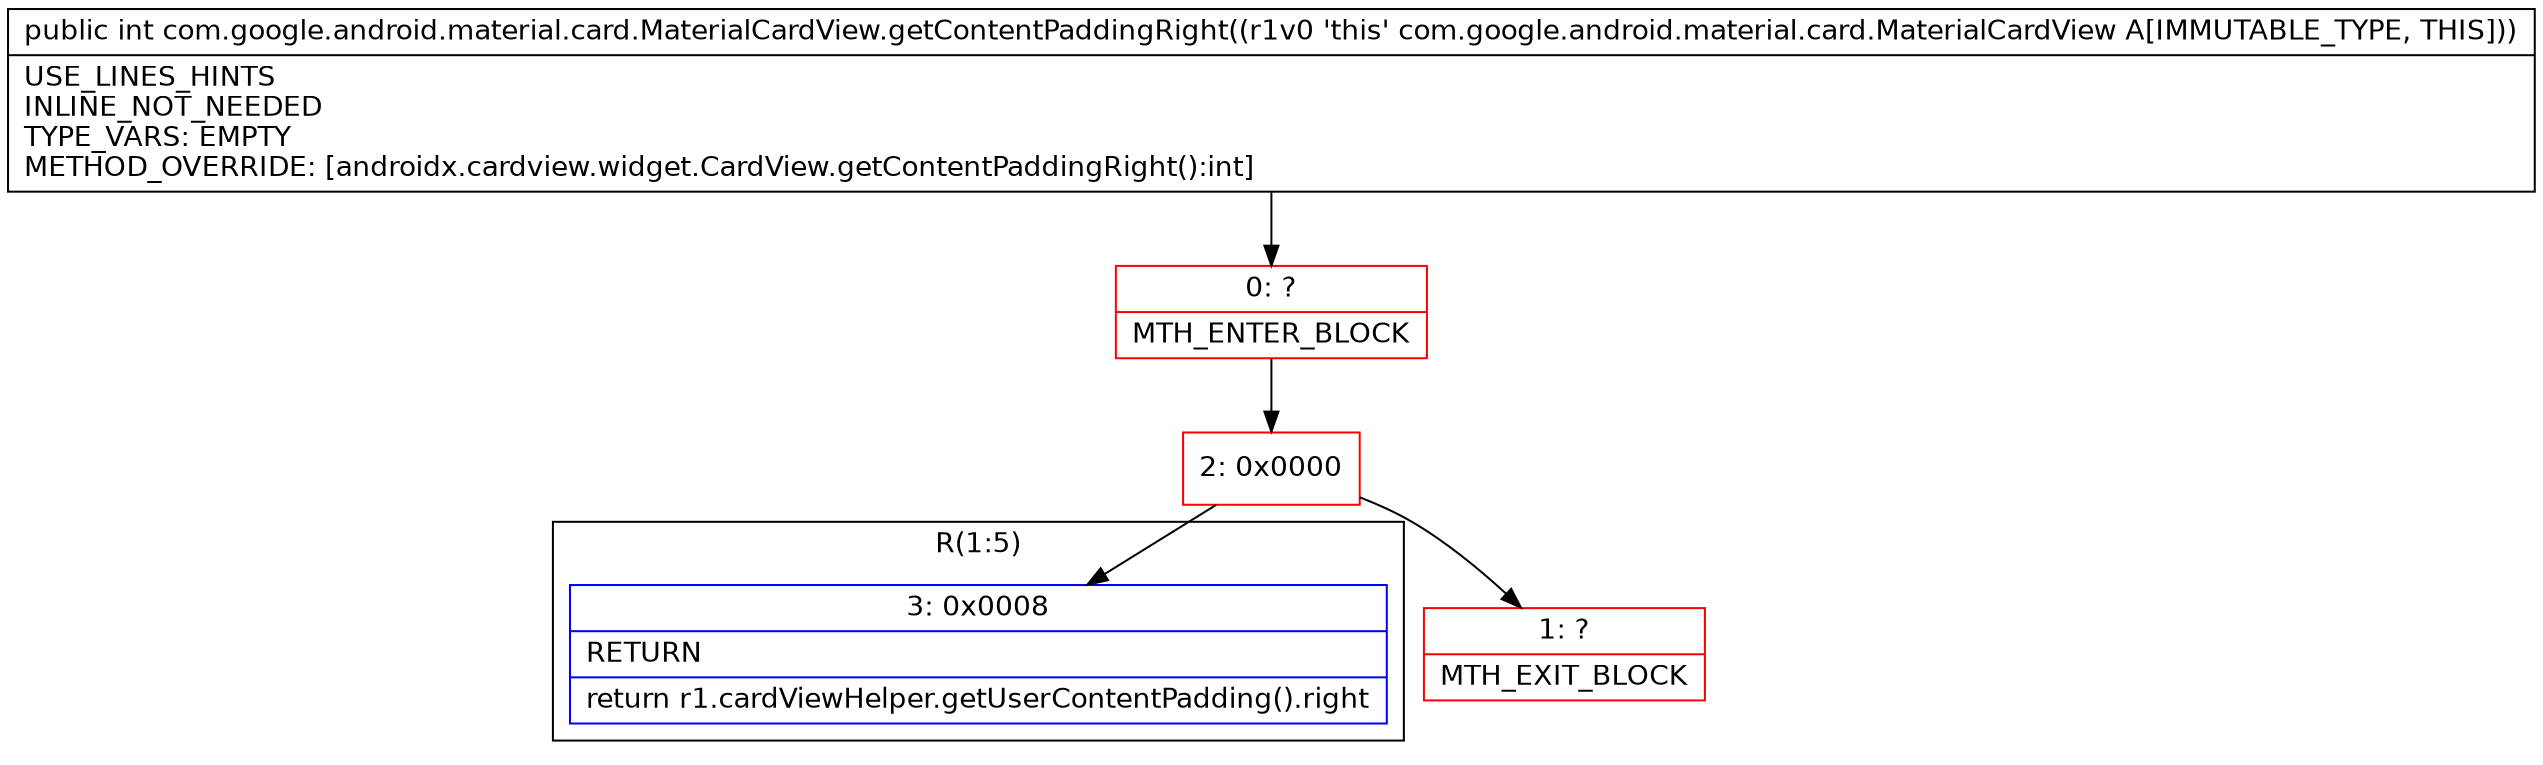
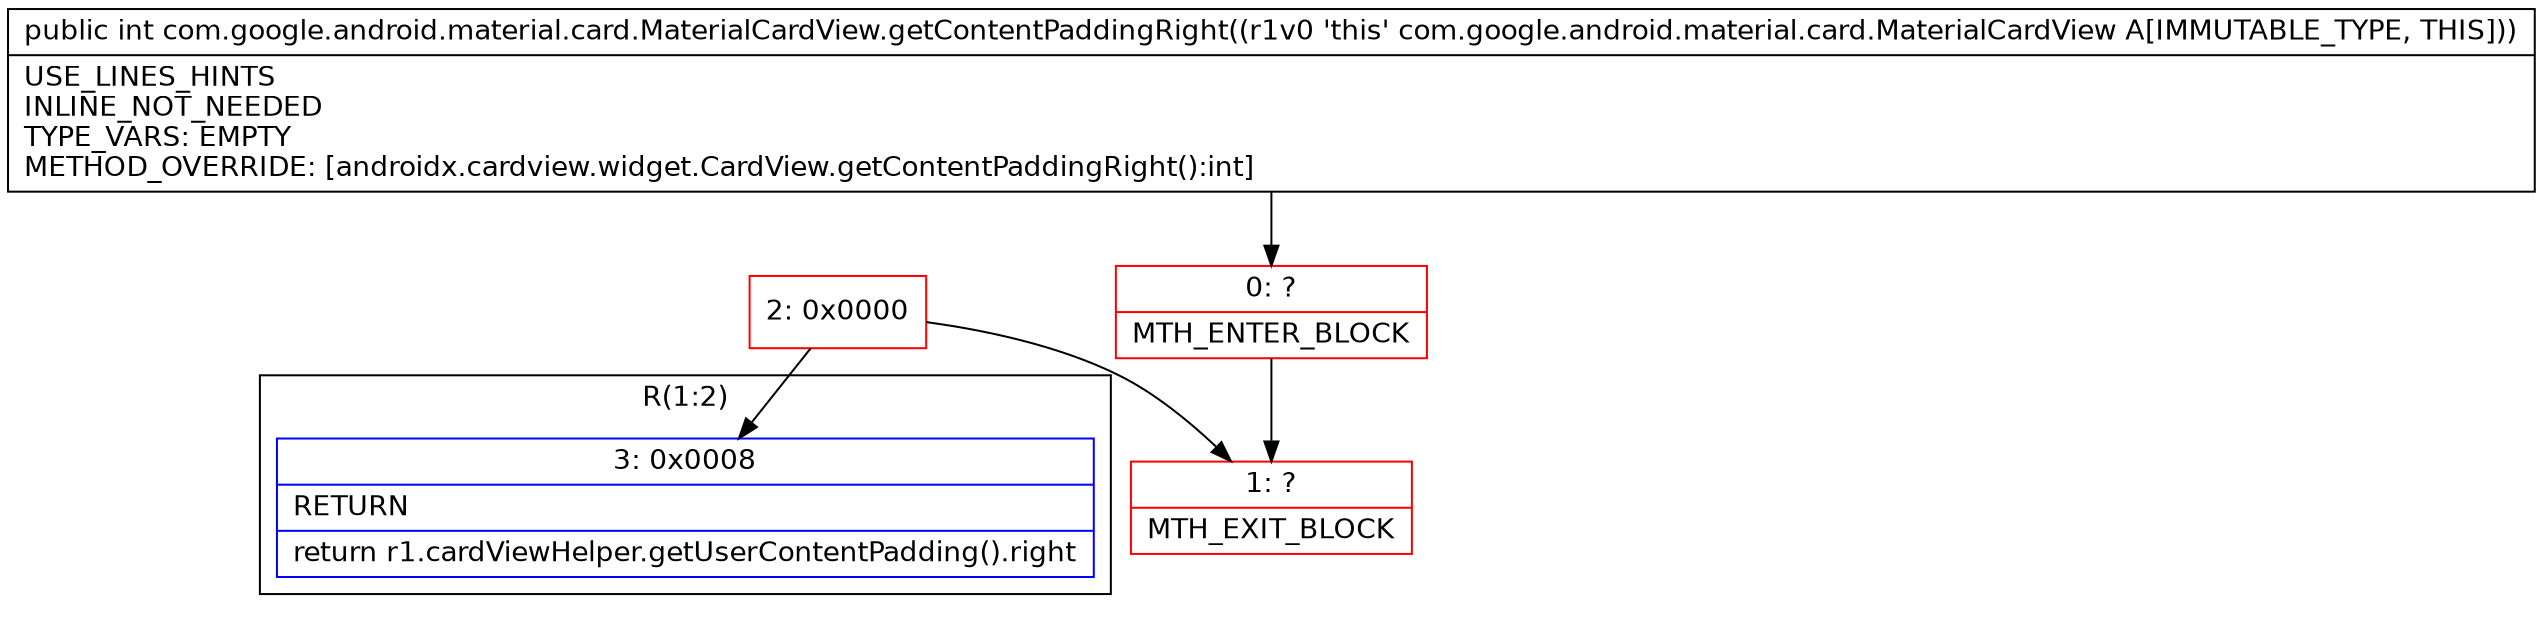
(1271, 385) -> (1271, 400)
(978, 545) -> (685, 398)
